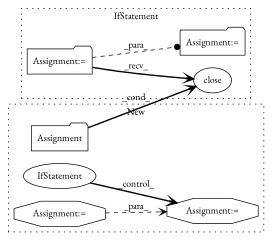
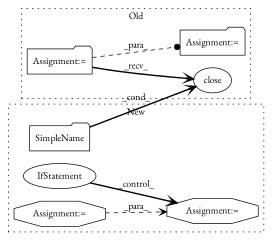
(136, 16) -> (136, 16)
(60, 138) -> (60, 138)
